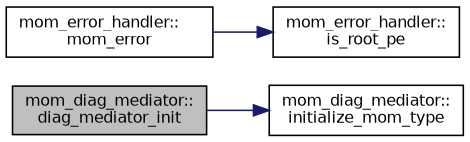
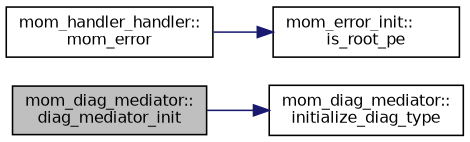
(110, 32) -> (110, 32)
(366, 32) -> (366, 32)
(366, 110) -> (366, 110)
